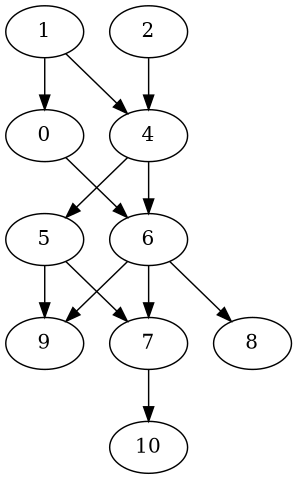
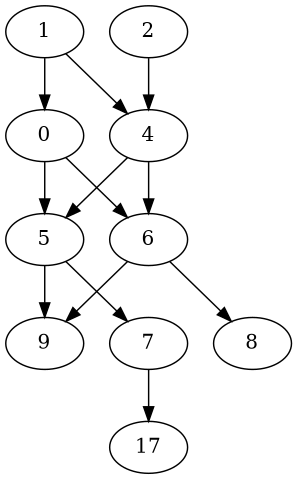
none -> (45, 181)
(149, 284) -> none
(149, 447) -> (149, 447)
